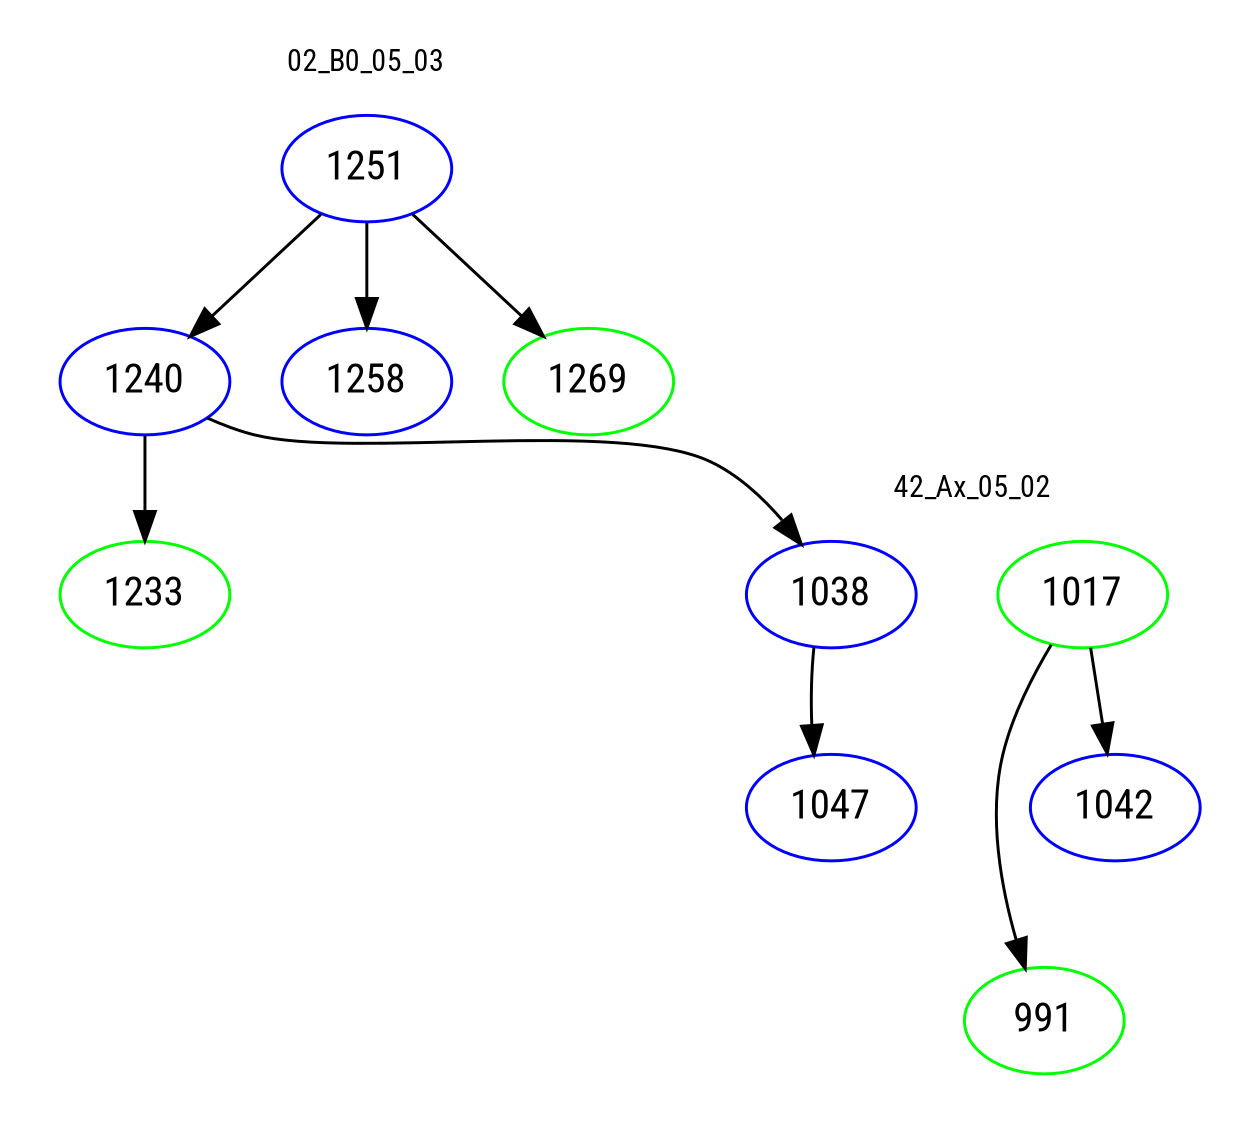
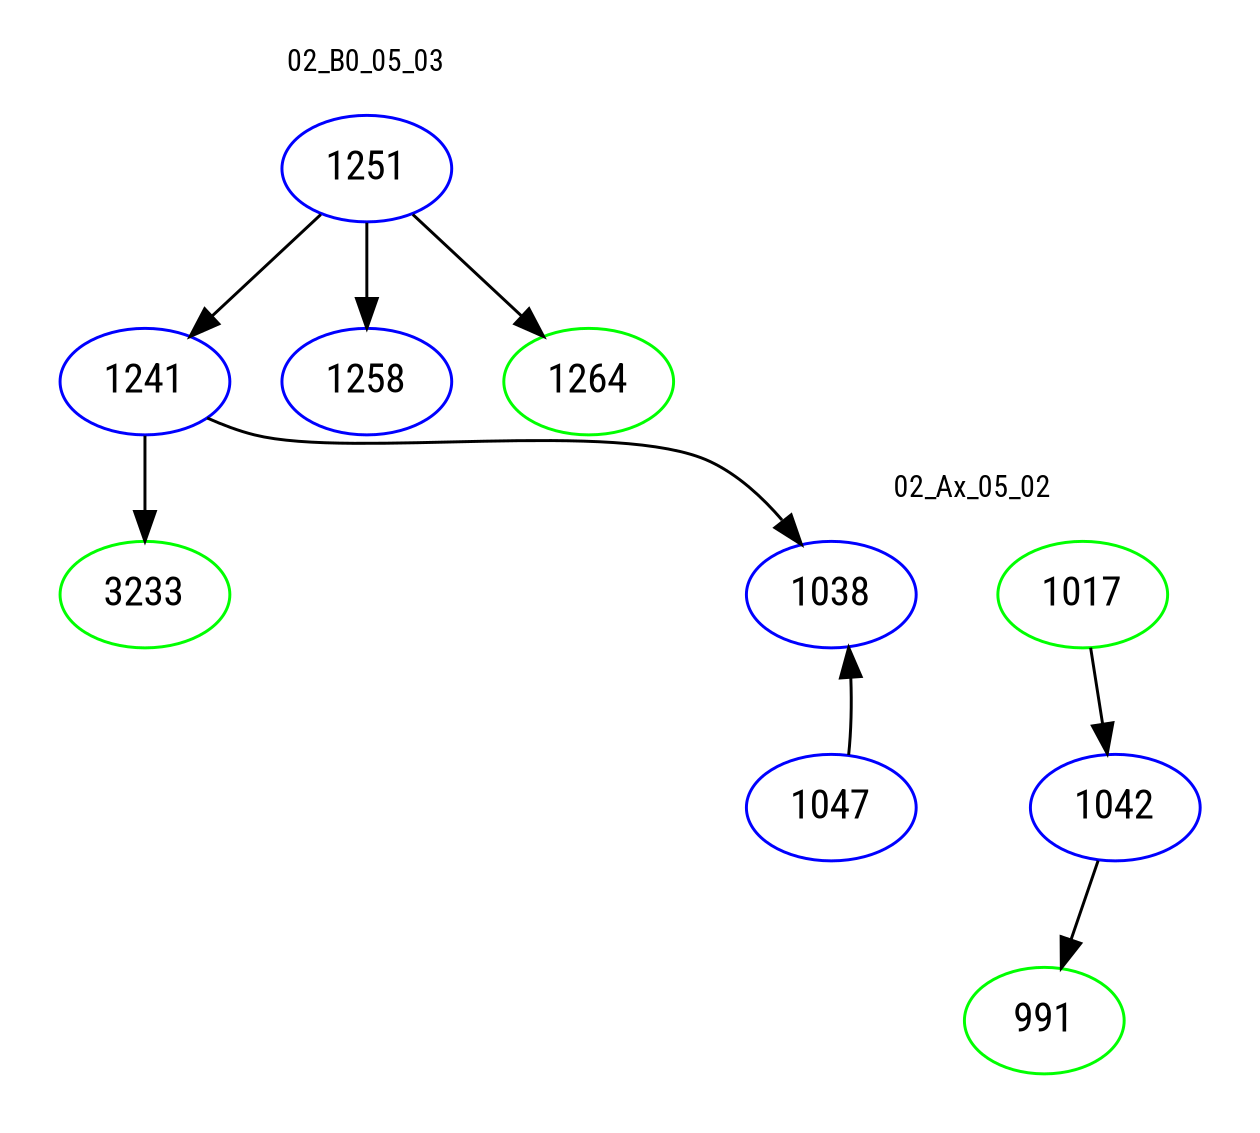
(145, 382) -> (145, 382)
(589, 382) -> (589, 382)
(973, 490) -> (973, 490)
(145, 595) -> (145, 595)
(812, 686) -> (851, 716)
(998, 788) -> (1085, 900)
